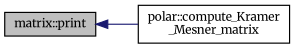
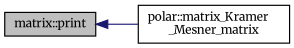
(214, 24) -> (214, 24)
